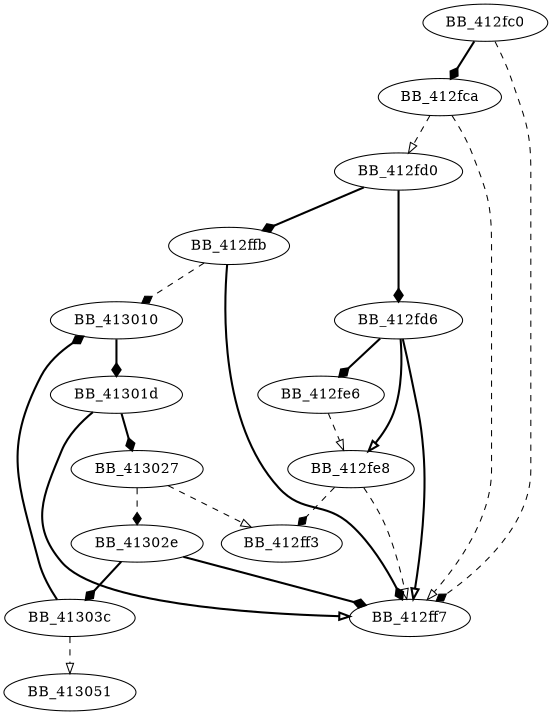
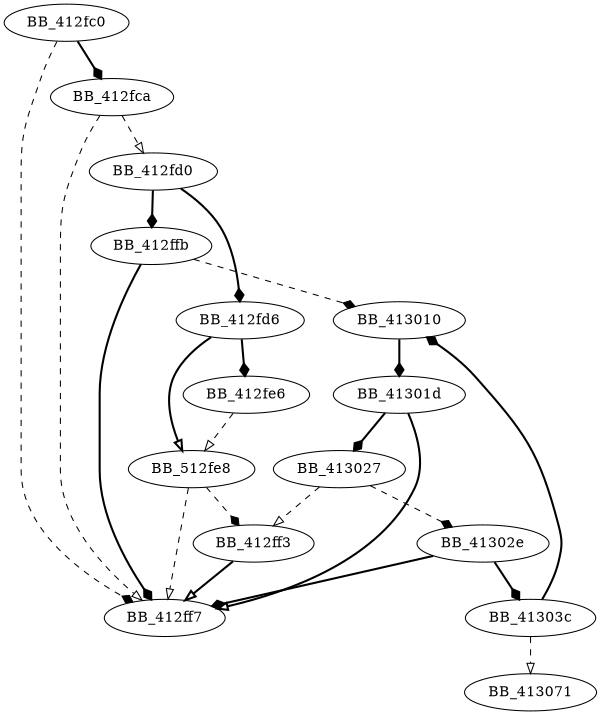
(424, 463) -> (213, 577)
(351, 469) -> (192, 469)
(70, 692) -> (531, 692)
